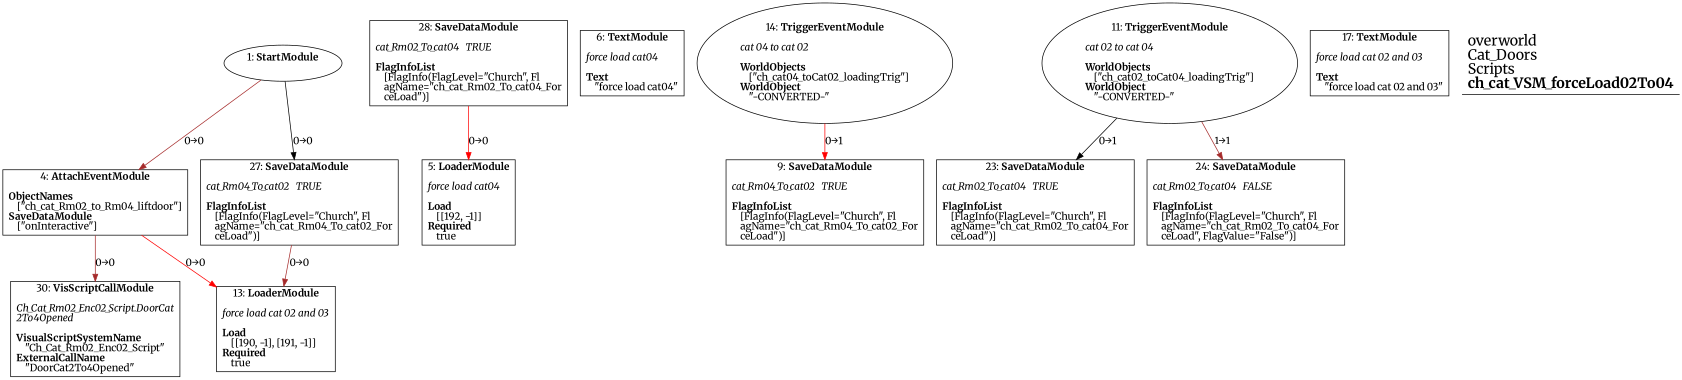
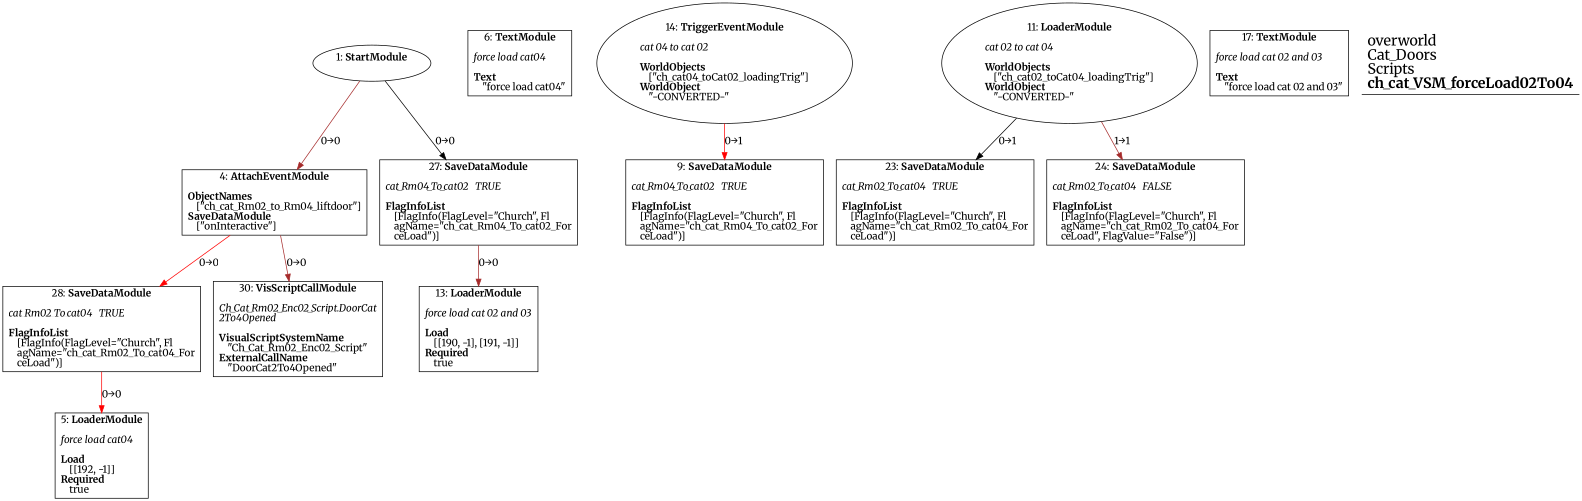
(1177, 28) -> (1076, 28)
(176, 259) -> (198, 259)
